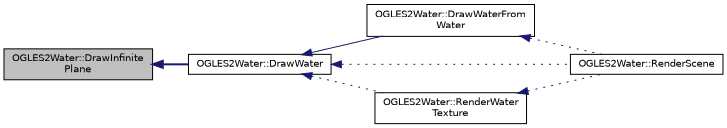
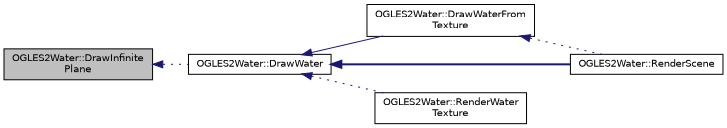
(451, 20) -> (451, 20)
(176, 64) -> (176, 64)
(456, 64) -> (456, 64)
(566, 82) -> none
